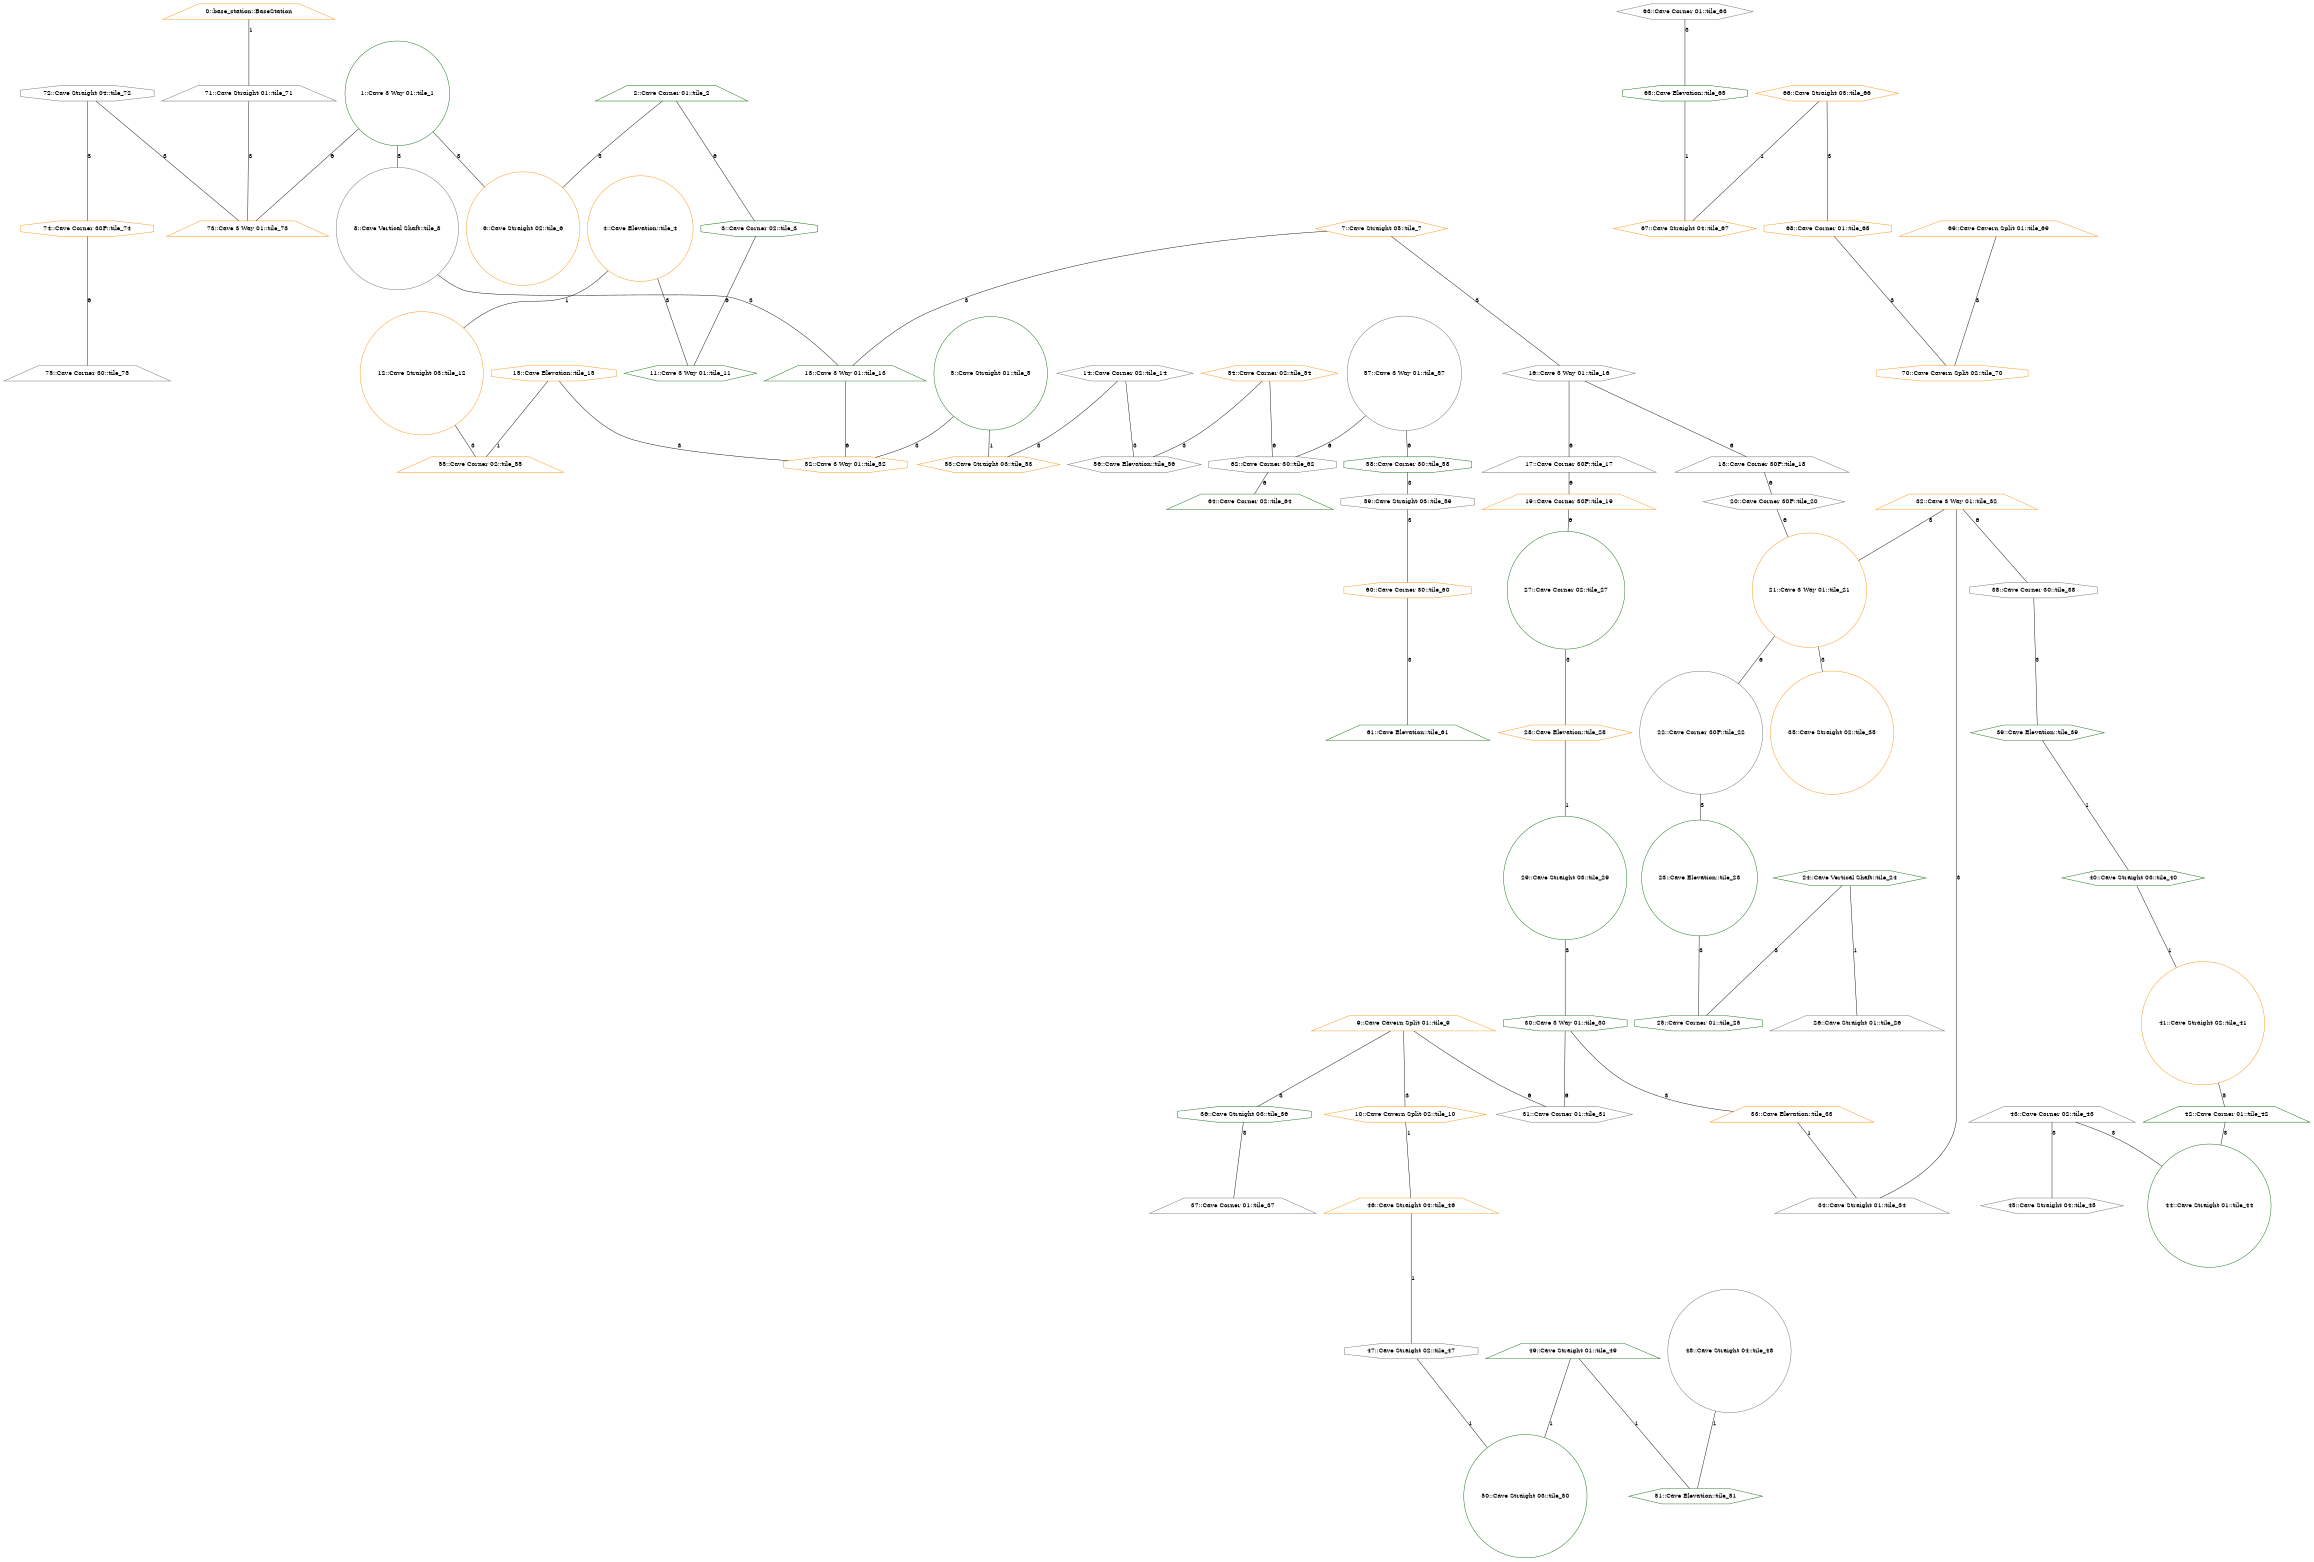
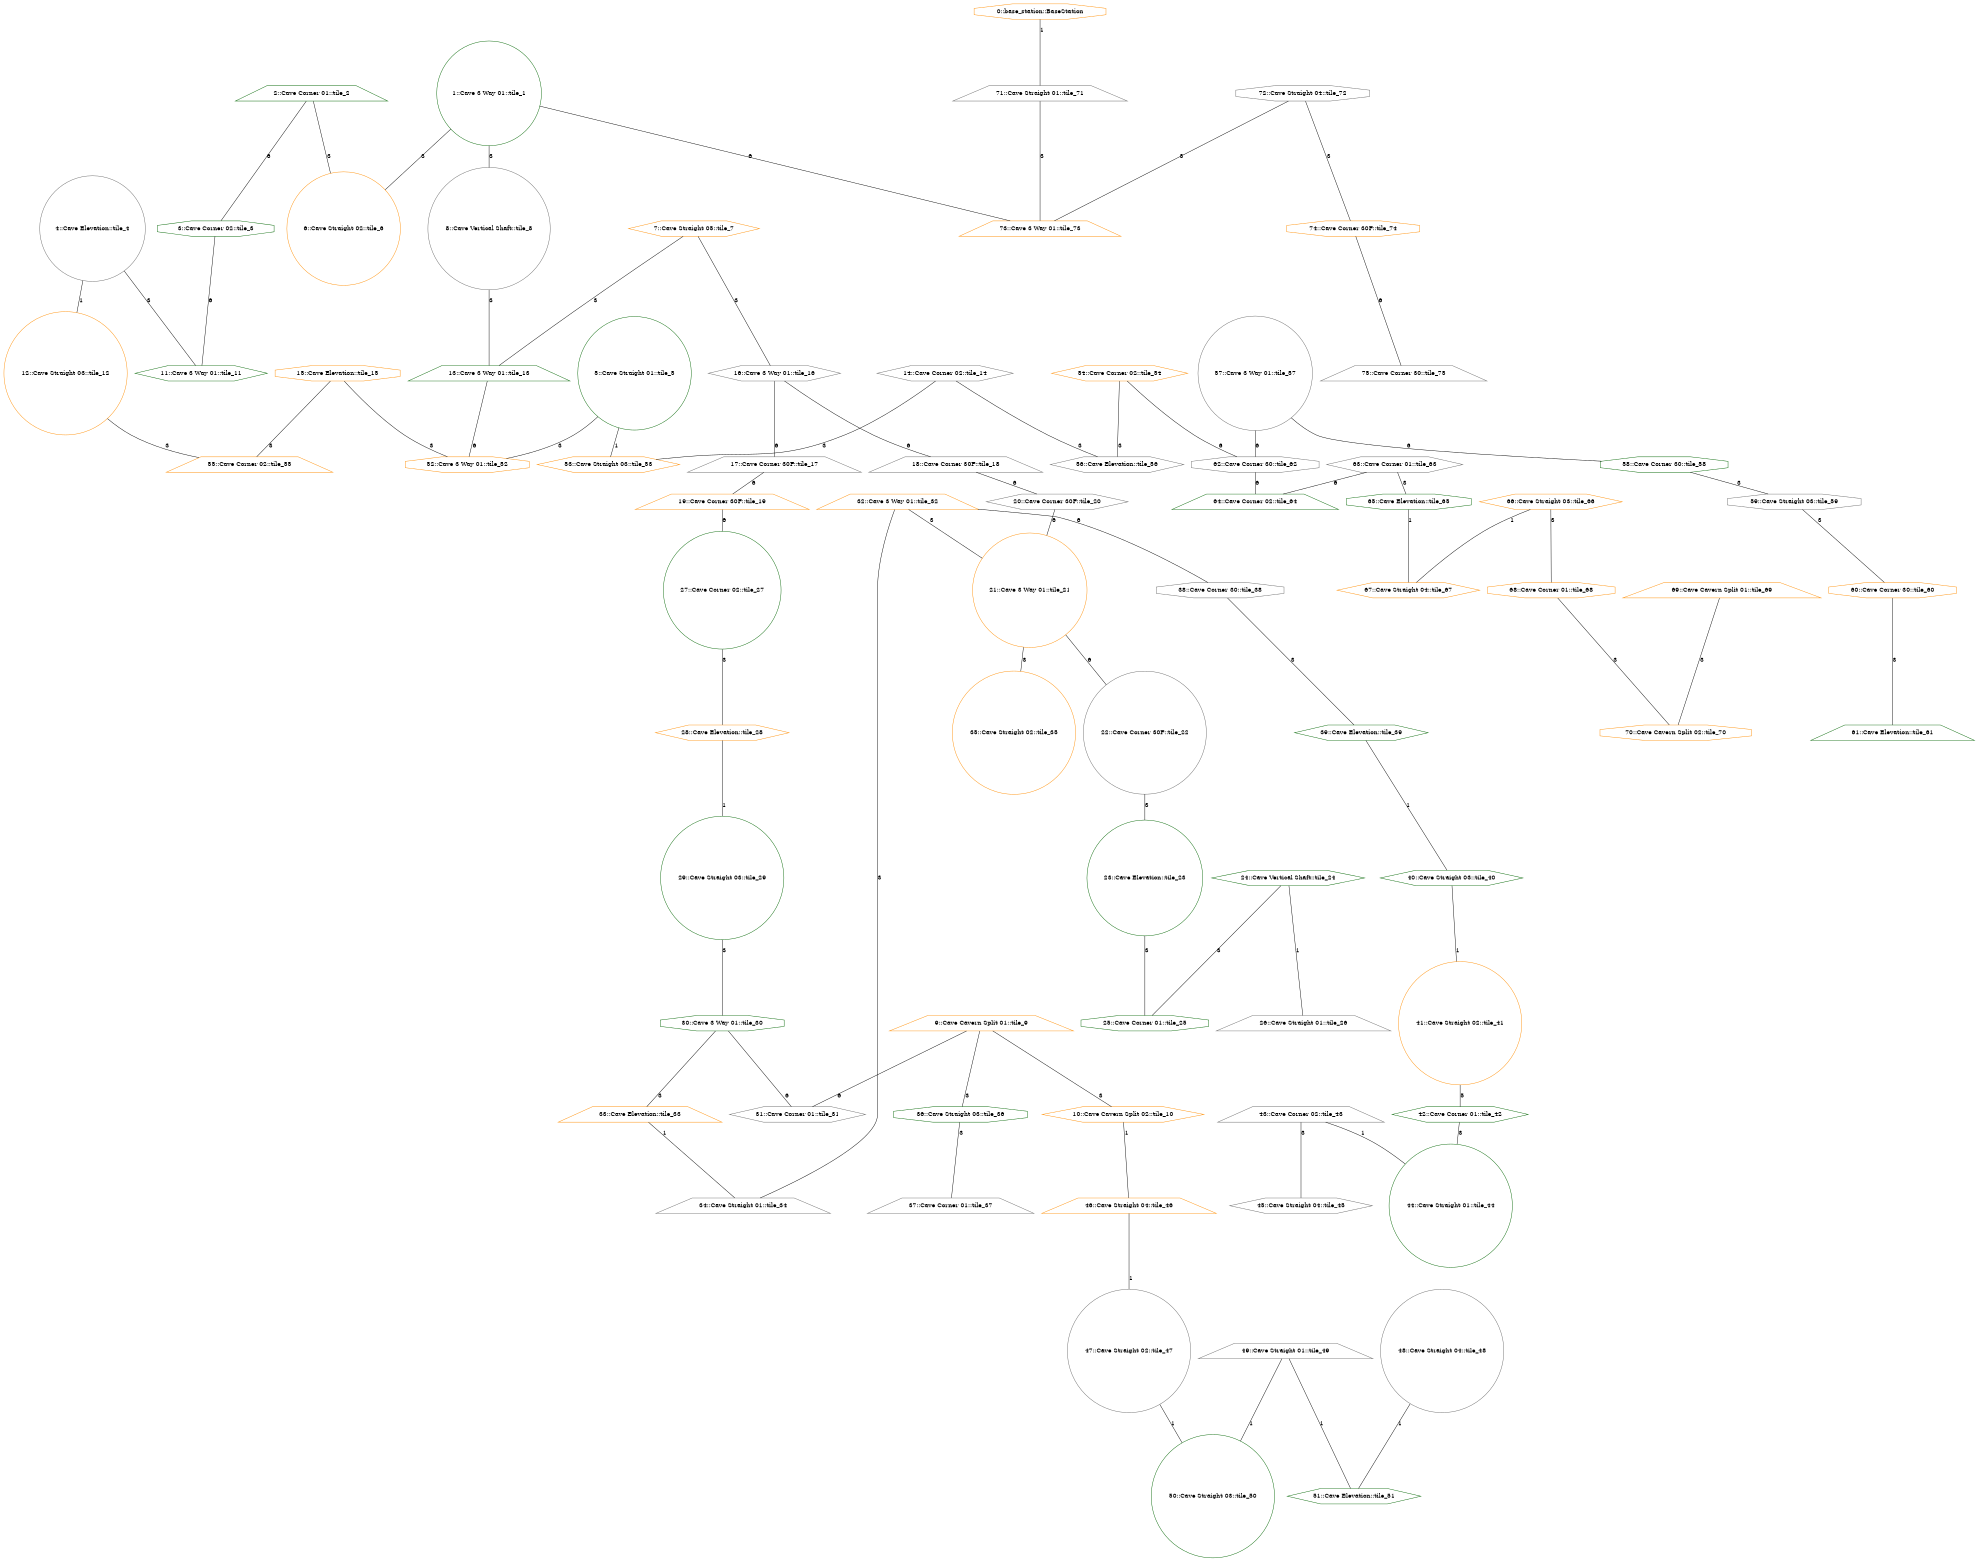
(249, 12) -> (1040, 12)
(640, 229) -> (93, 229)
(499, 446) -> (271, 446)
none -> (1325, 483)
(2227, 1114) -> (1460, 1114)
(2114, 1133) -> (1363, 1133)
(1411, 1351) -> (1129, 1351)
(1573, 1351) -> (1286, 1351)
